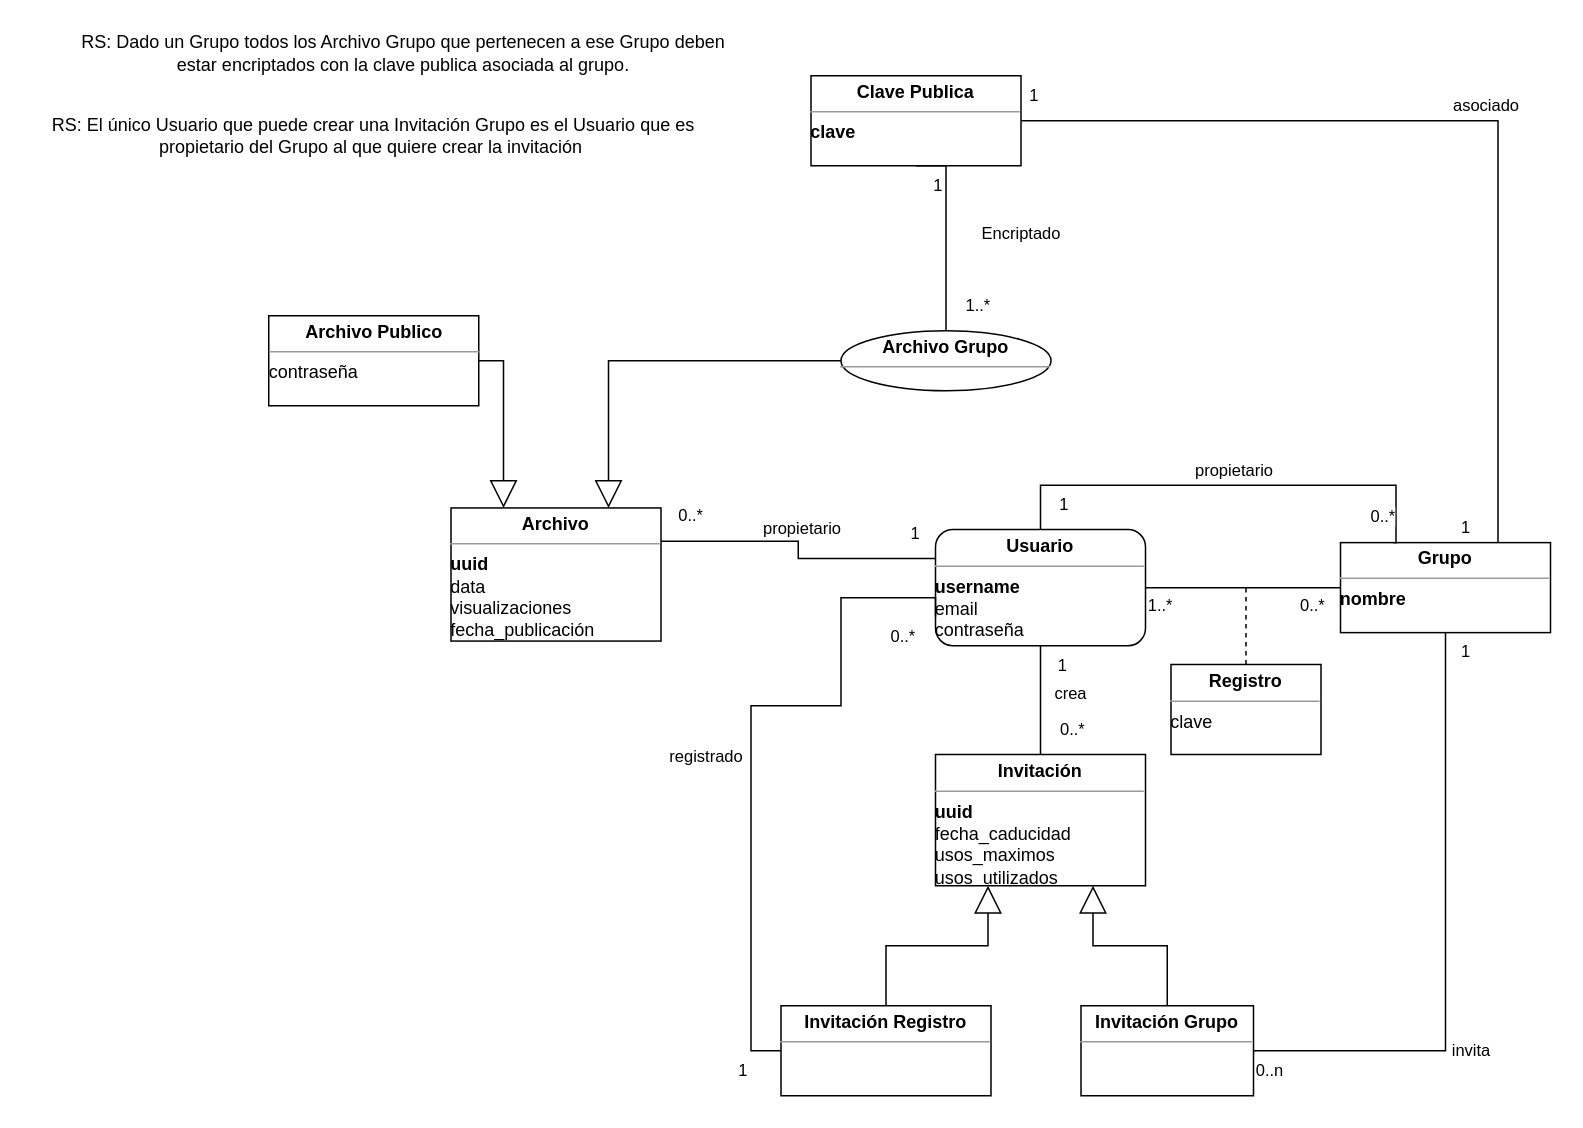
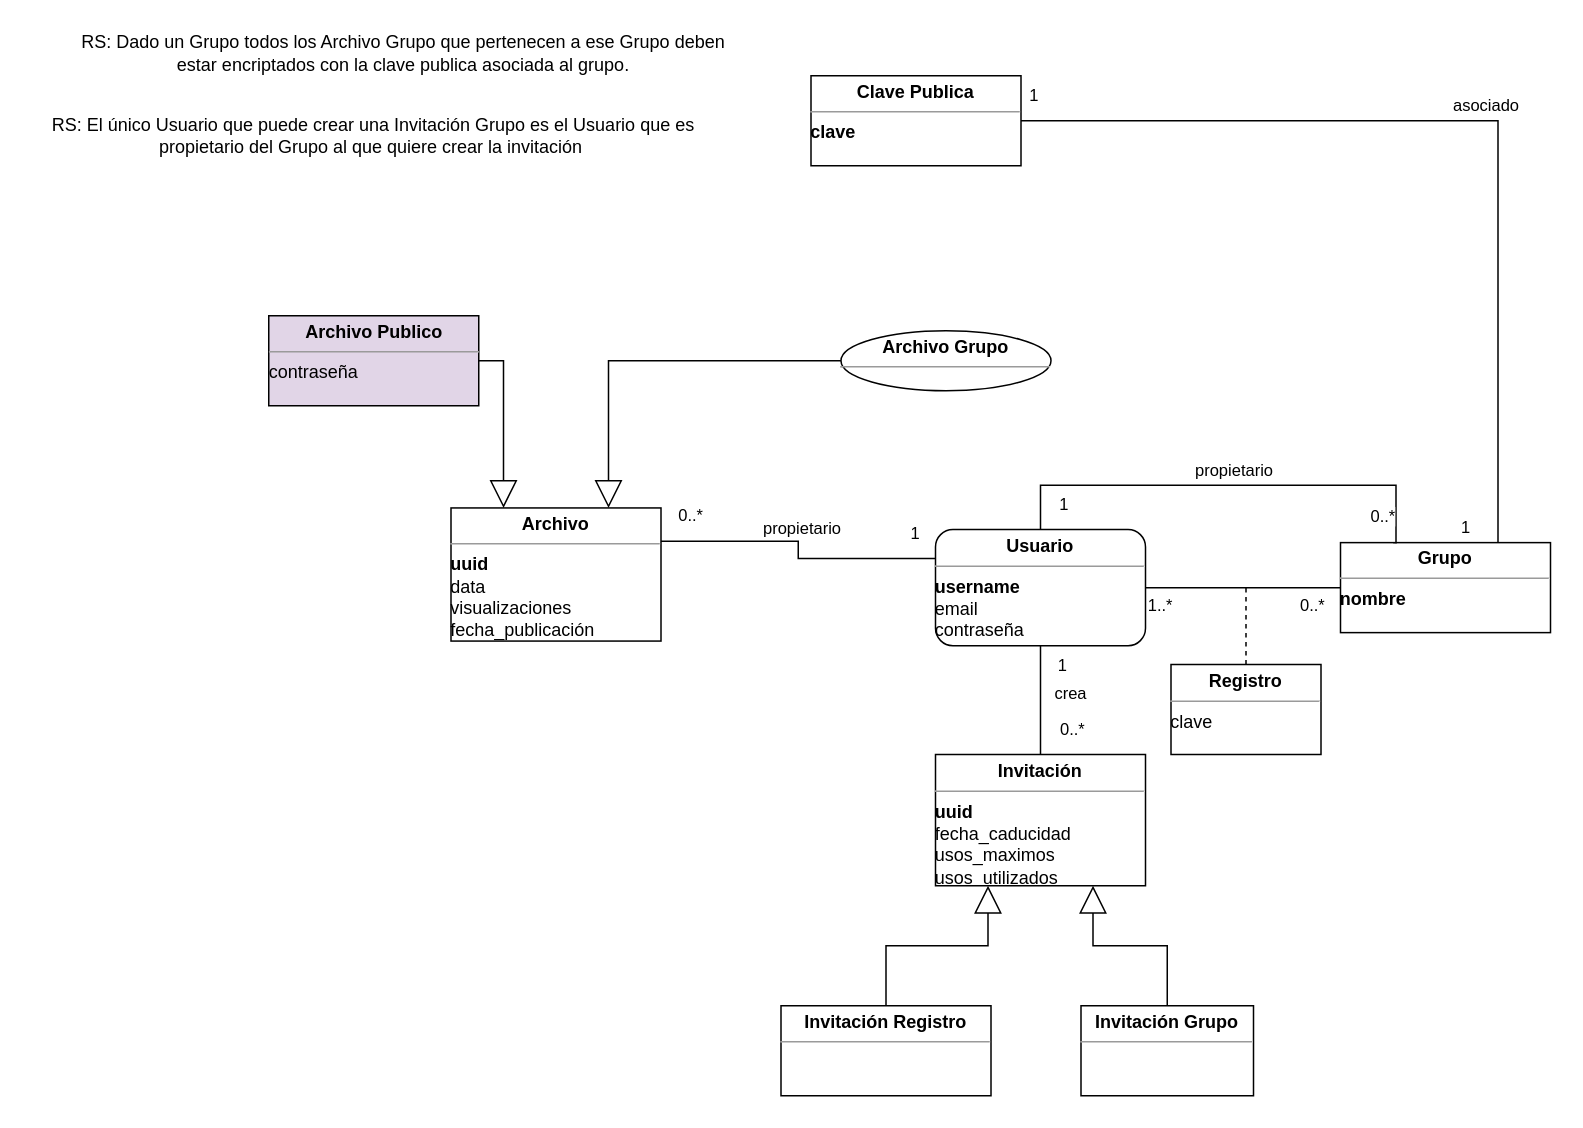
(946, 247) -> none
(374, 361) -> (374, 361)
(751, 747) -> none
(1445, 938) -> none
